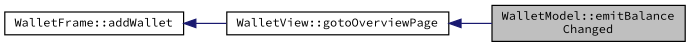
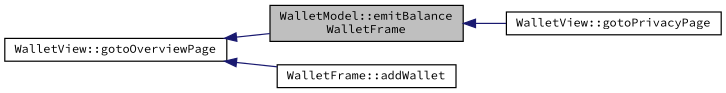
(211, 23) -> (257, 65)
(589, 23) -> (367, 23)
none -> (614, 23)
